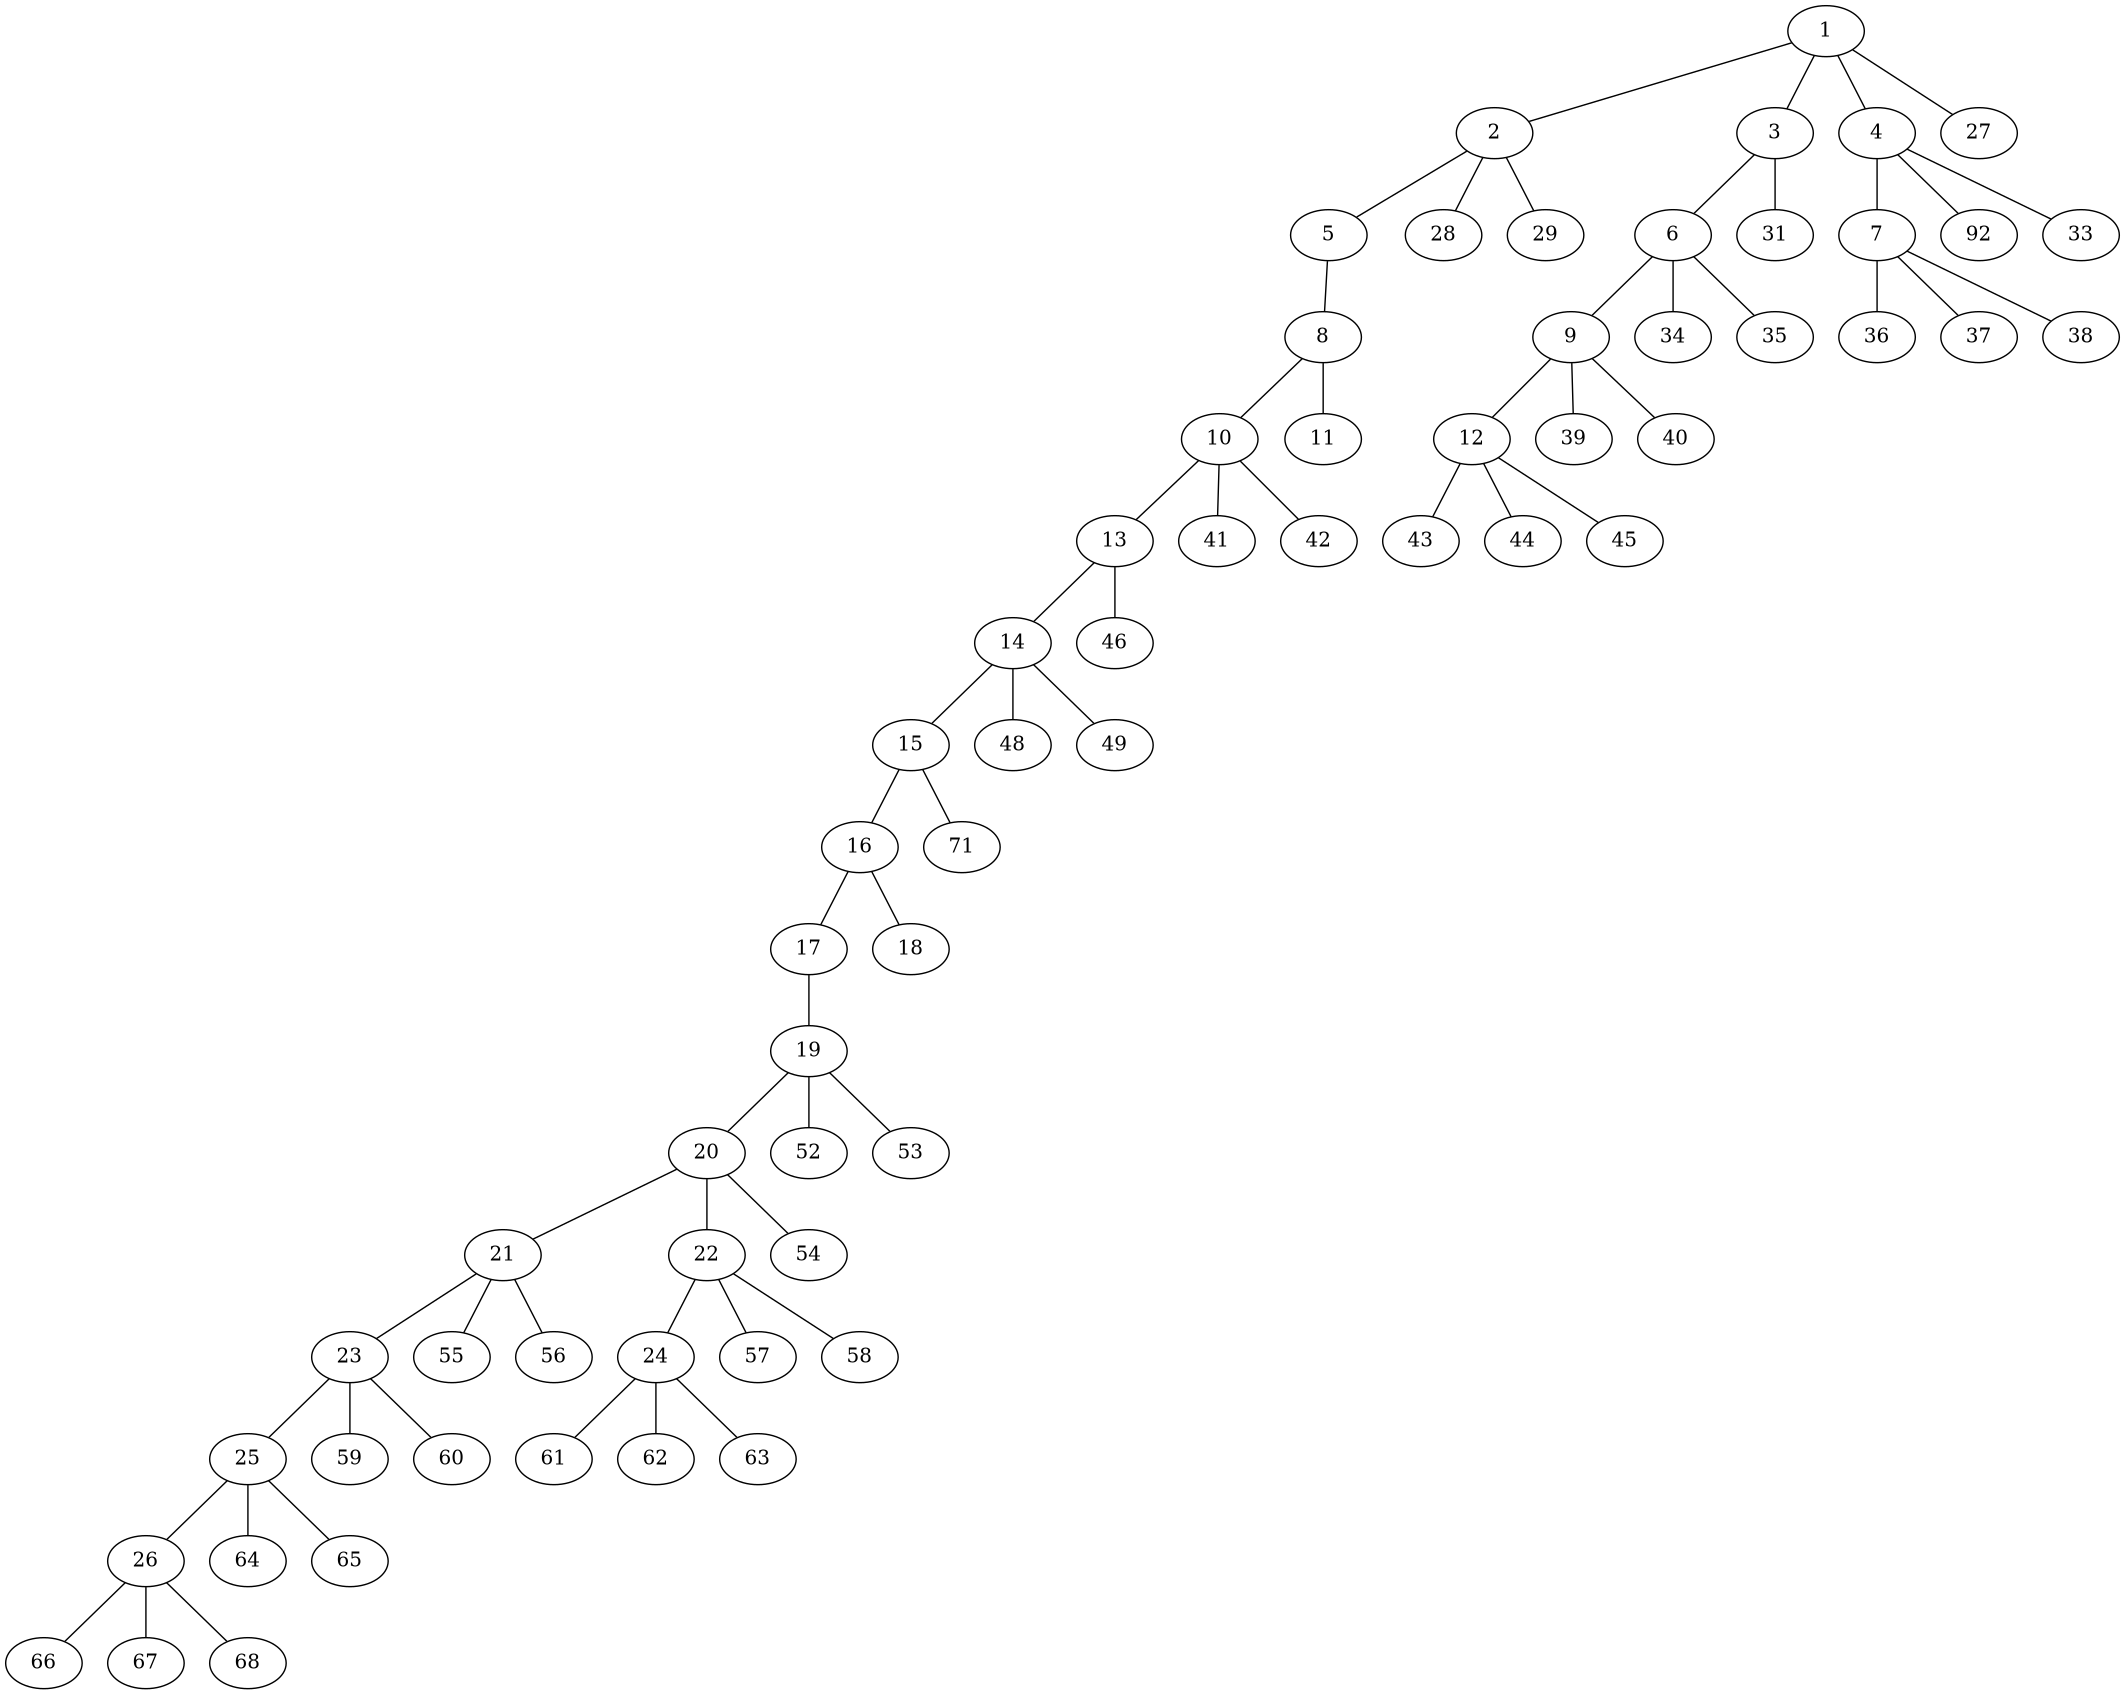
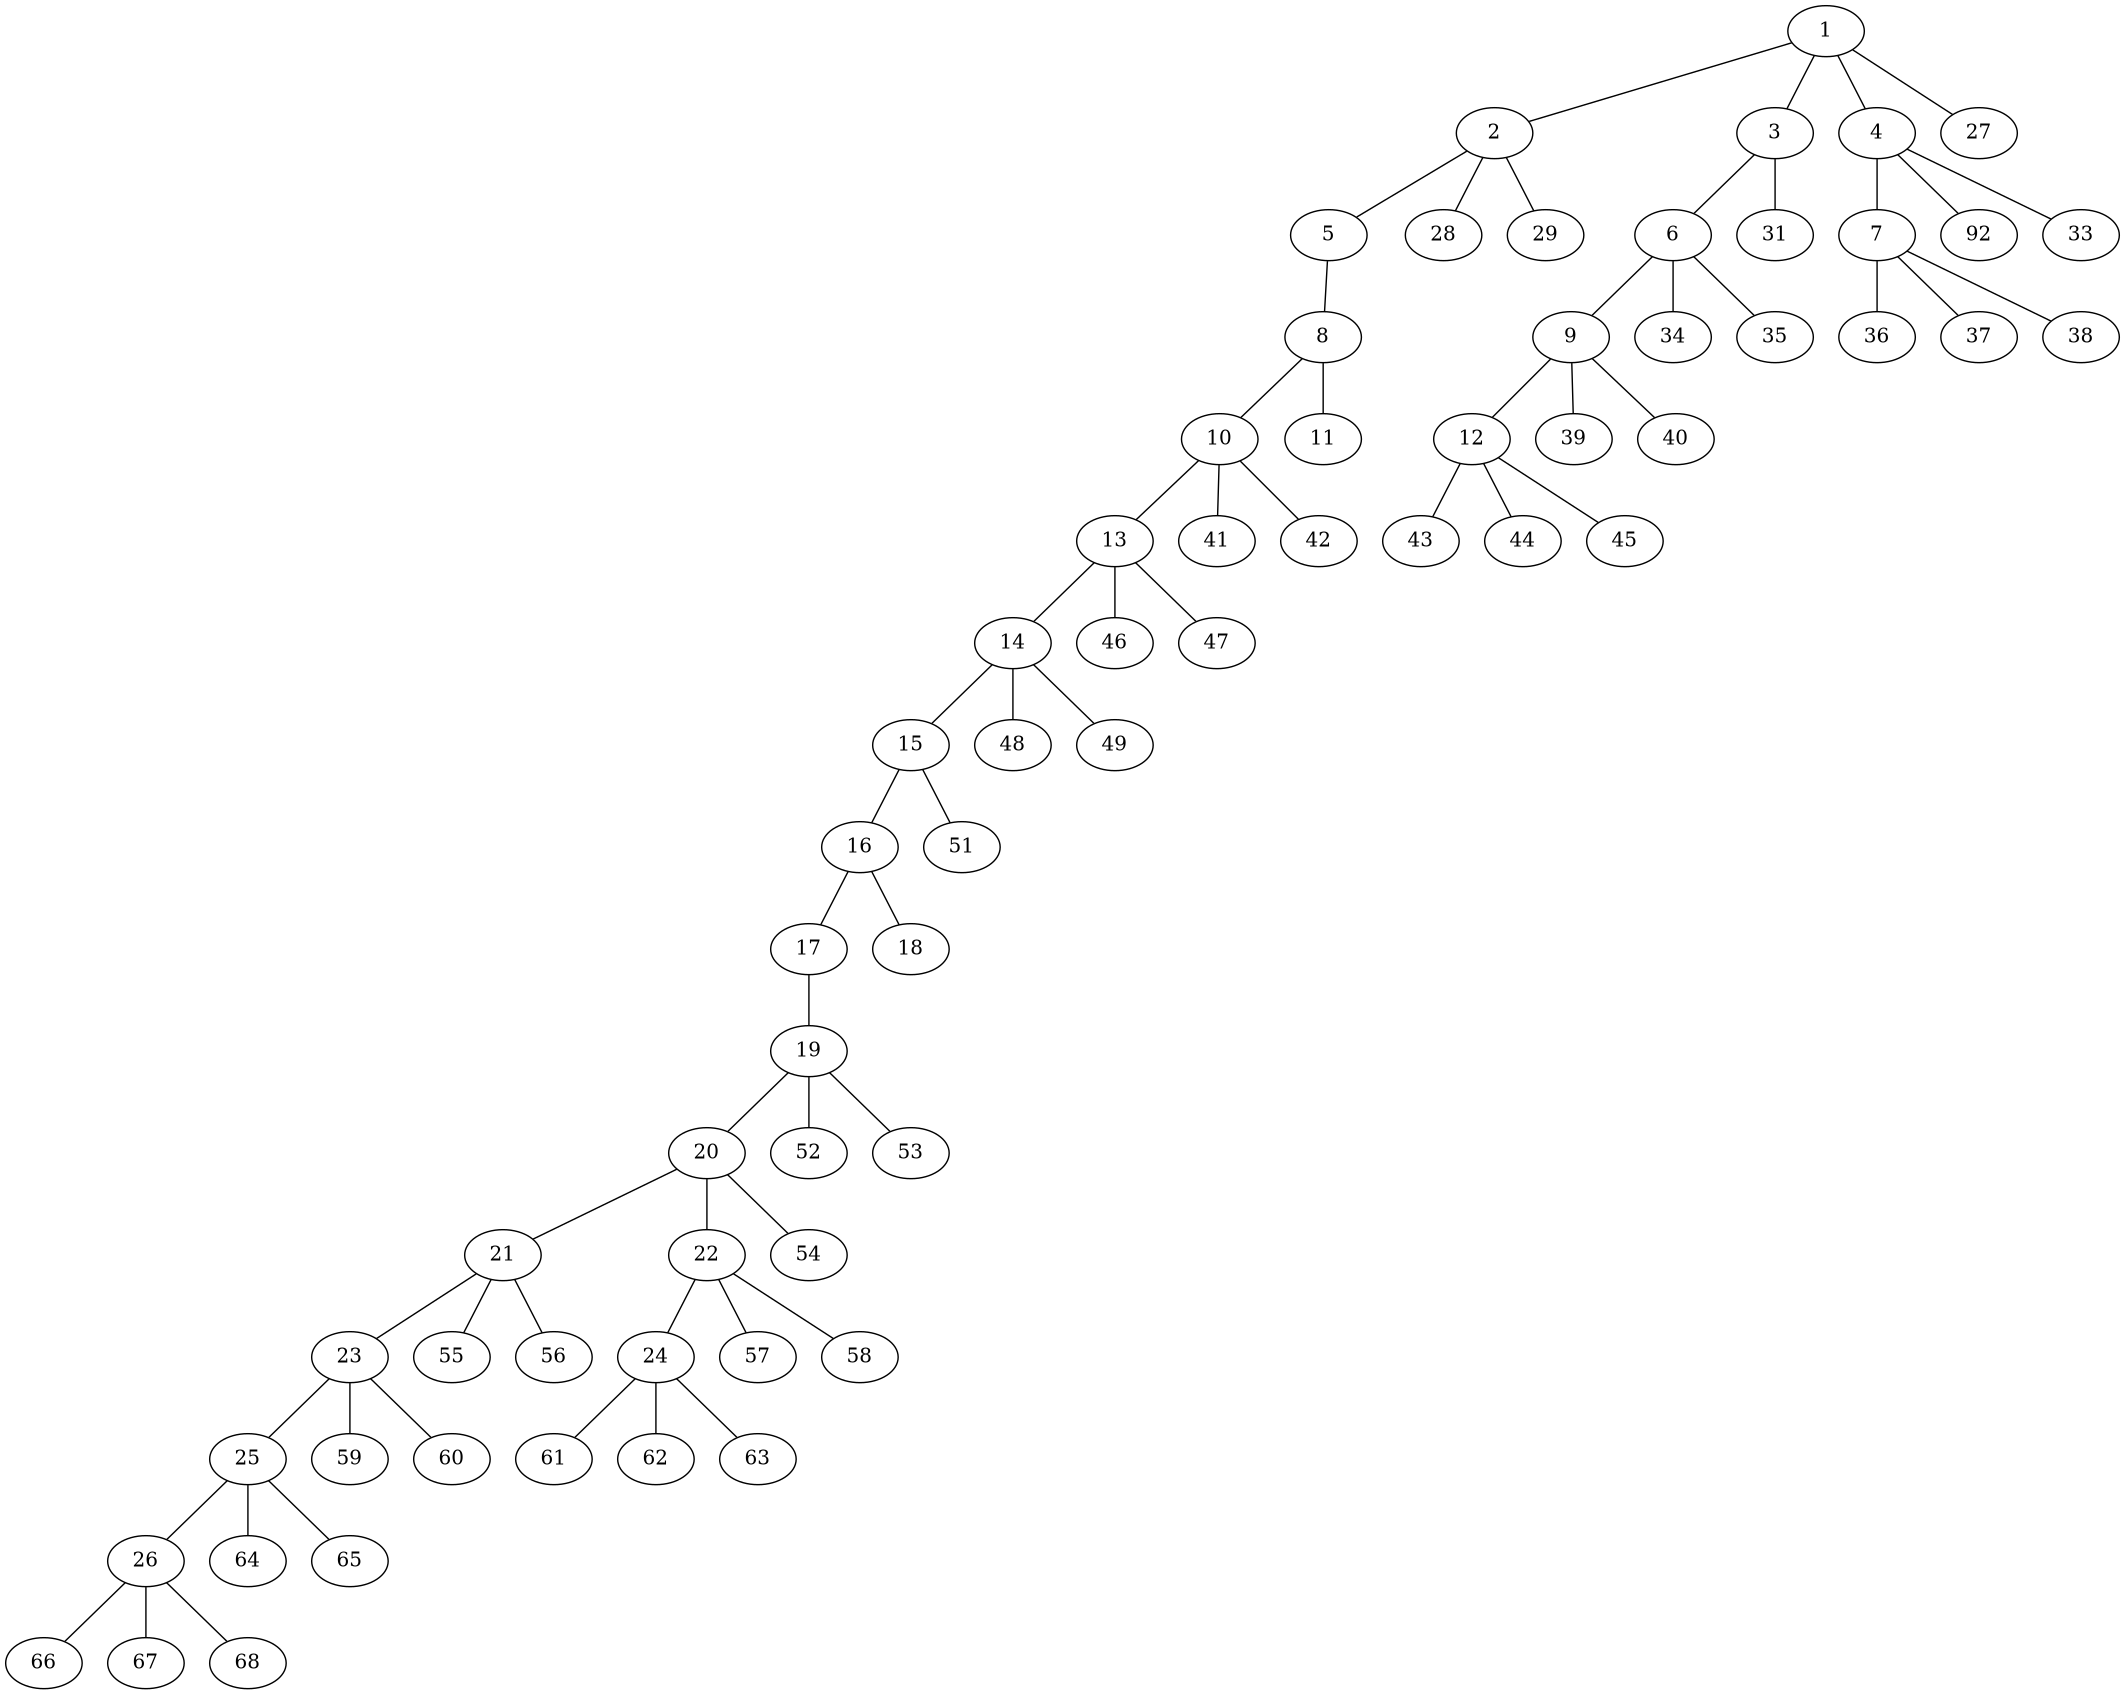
none -> (1217, 643)
(962, 847) -> (962, 847)
